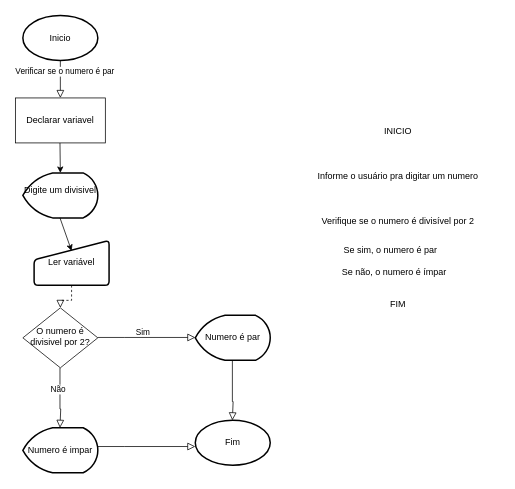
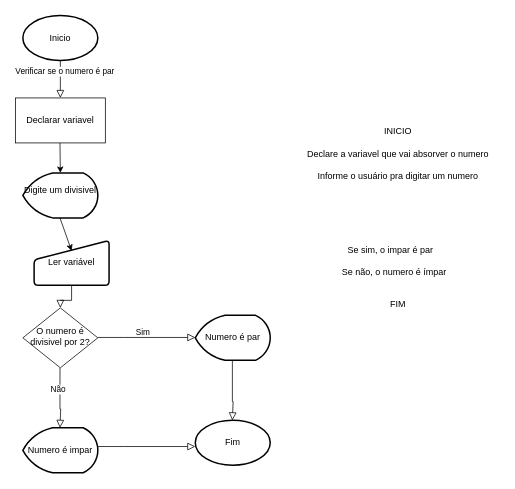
none -> (398, 154)
(398, 222) -> none
(391, 250) -> (391, 250)
(72, 297) -> (72, 297)
